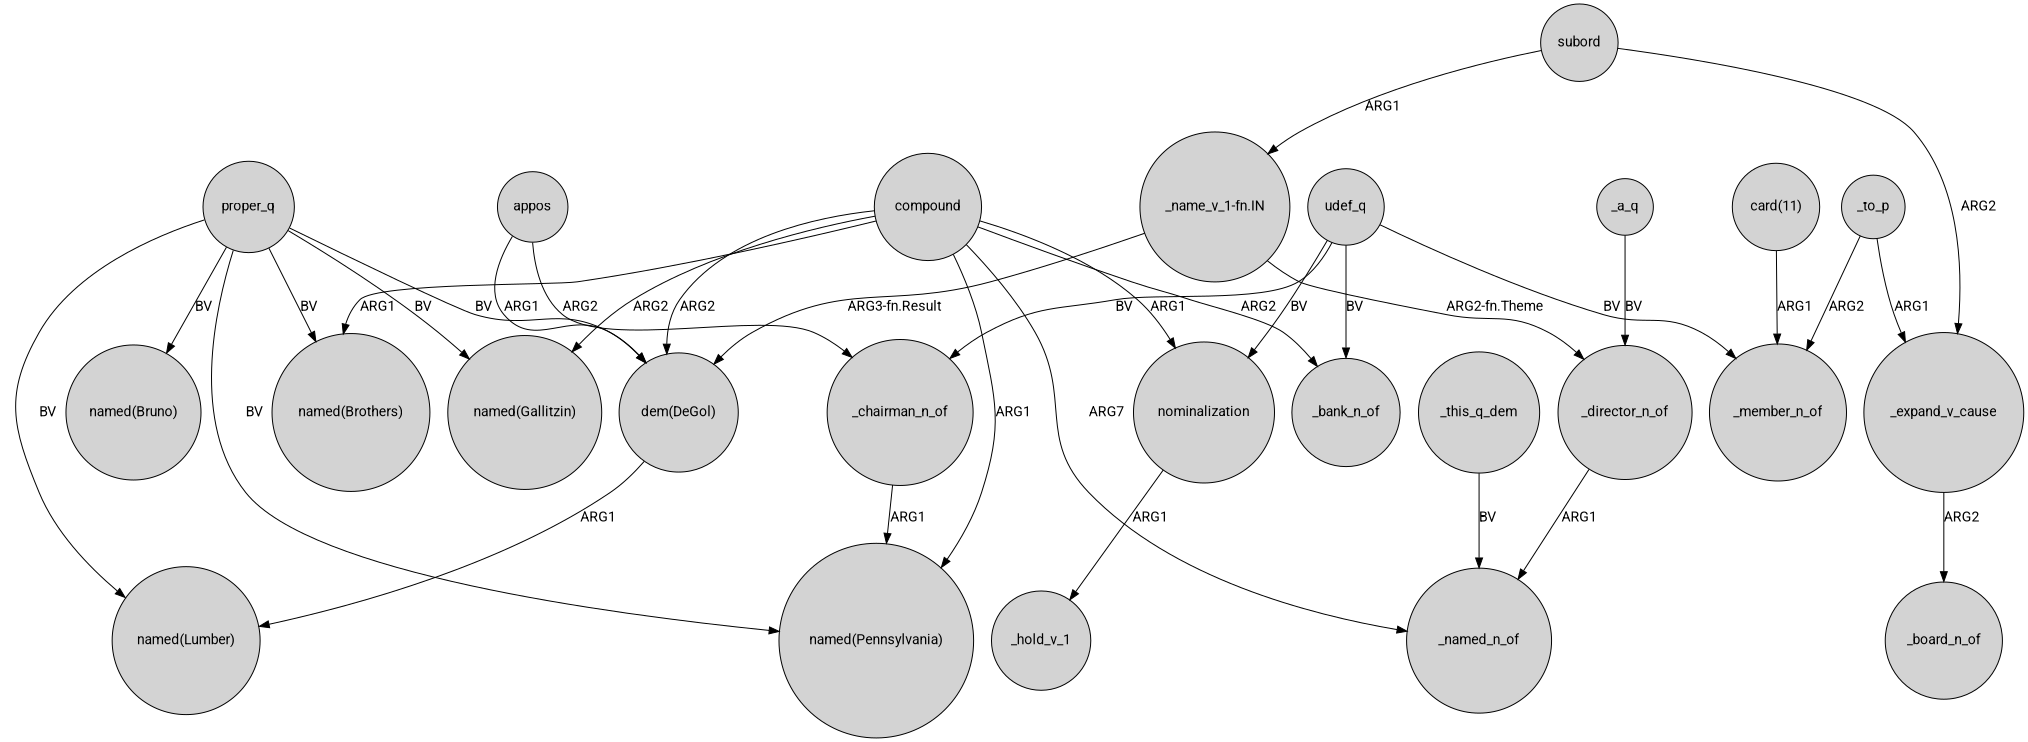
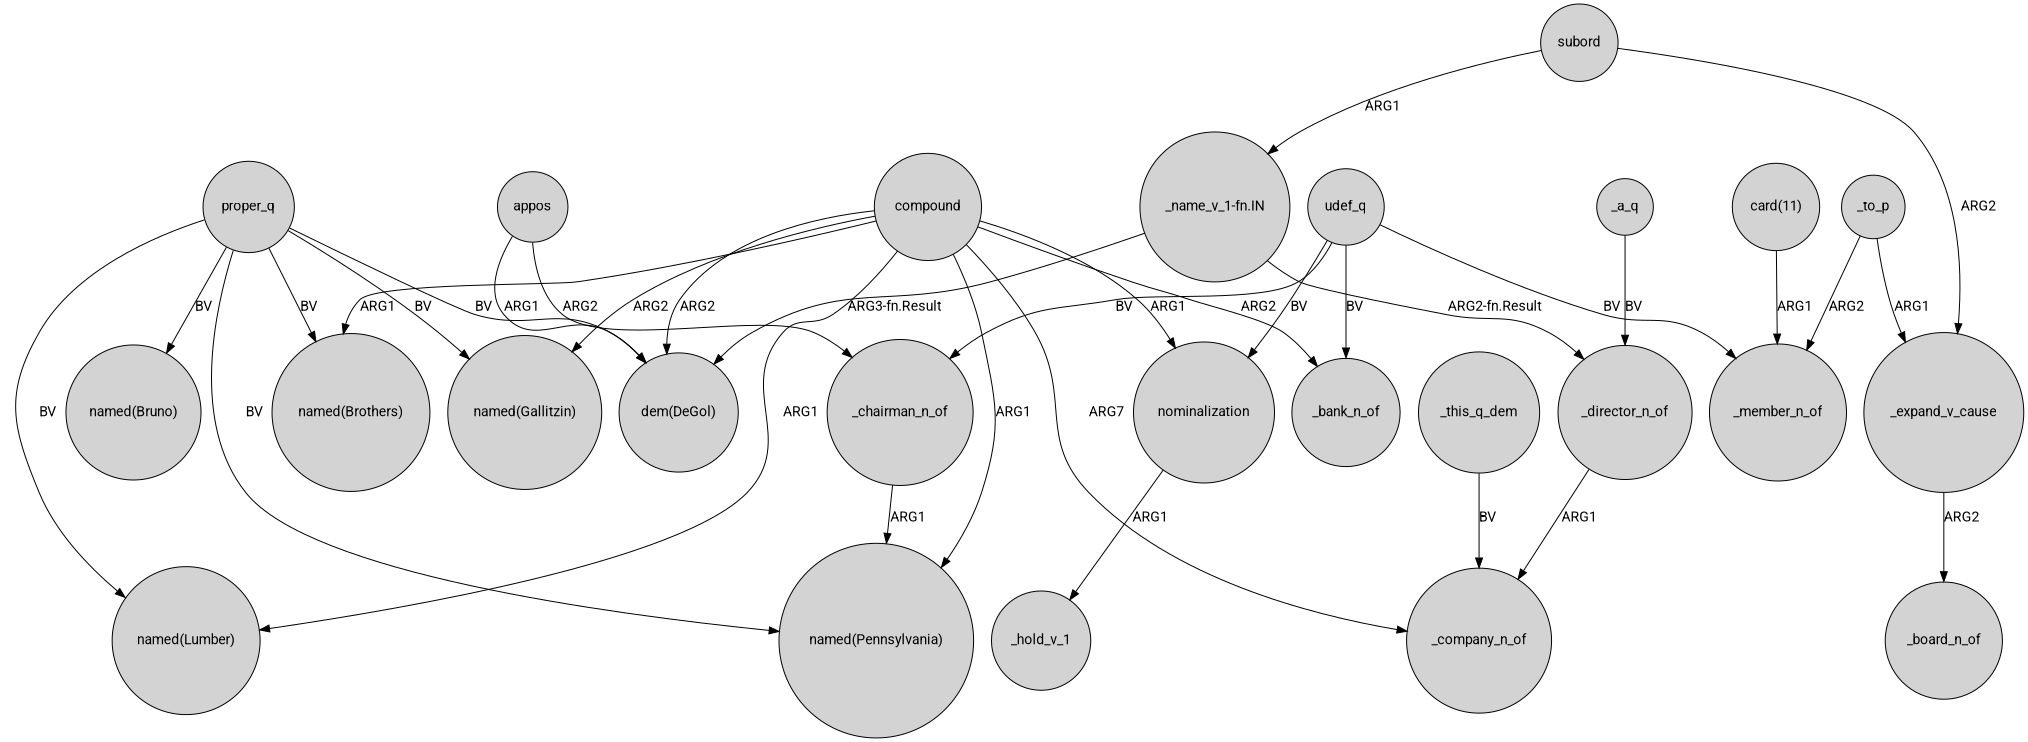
(1495, 307) -> (1495, 307)
(467, 565) -> (667, 538)
(1479, 641) -> (1479, 641)
